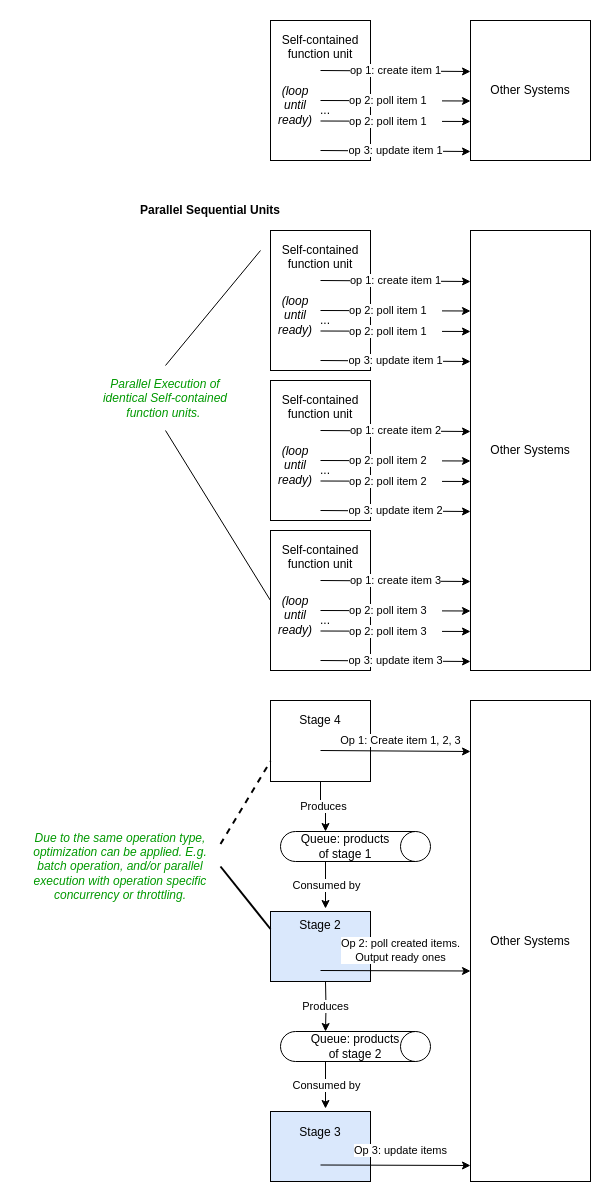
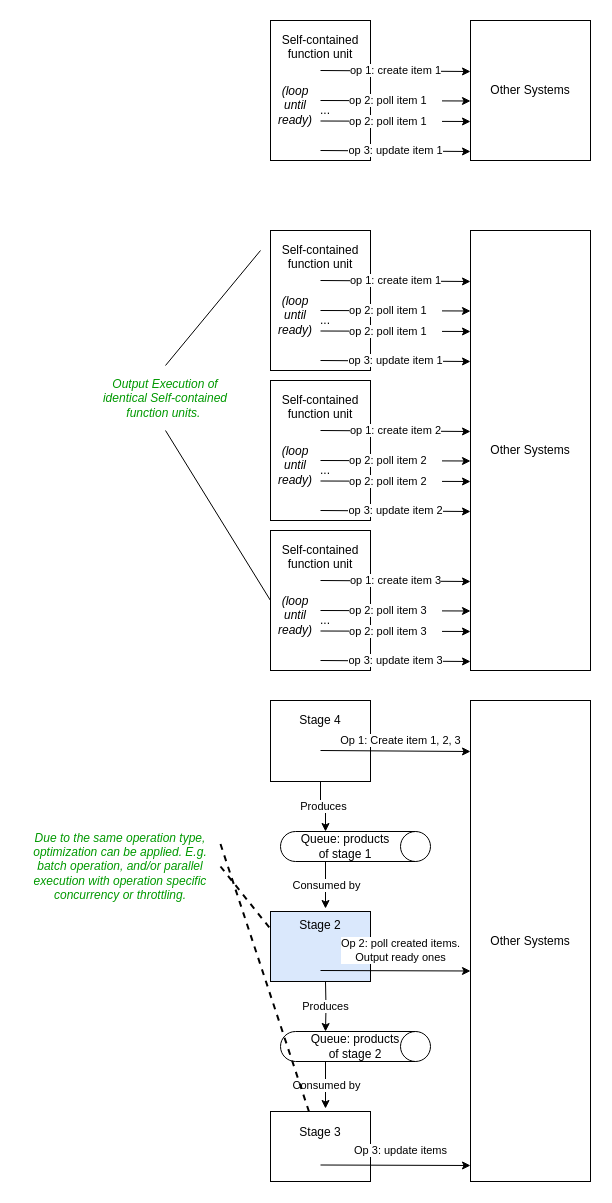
(211, 211) -> none
(166, 399) -> (166, 399)
(244, 804) -> (272, 999)
(246, 899) -> (246, 899)
(321, 1147) -> (321, 1147)
